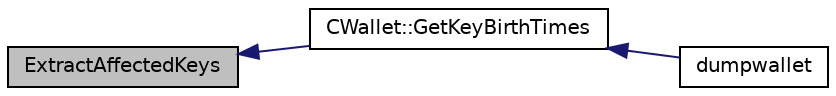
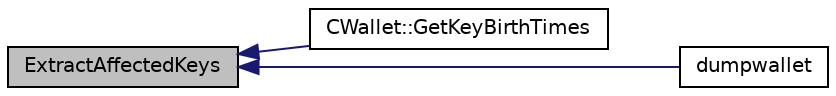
(654, 54) -> (469, 67)
